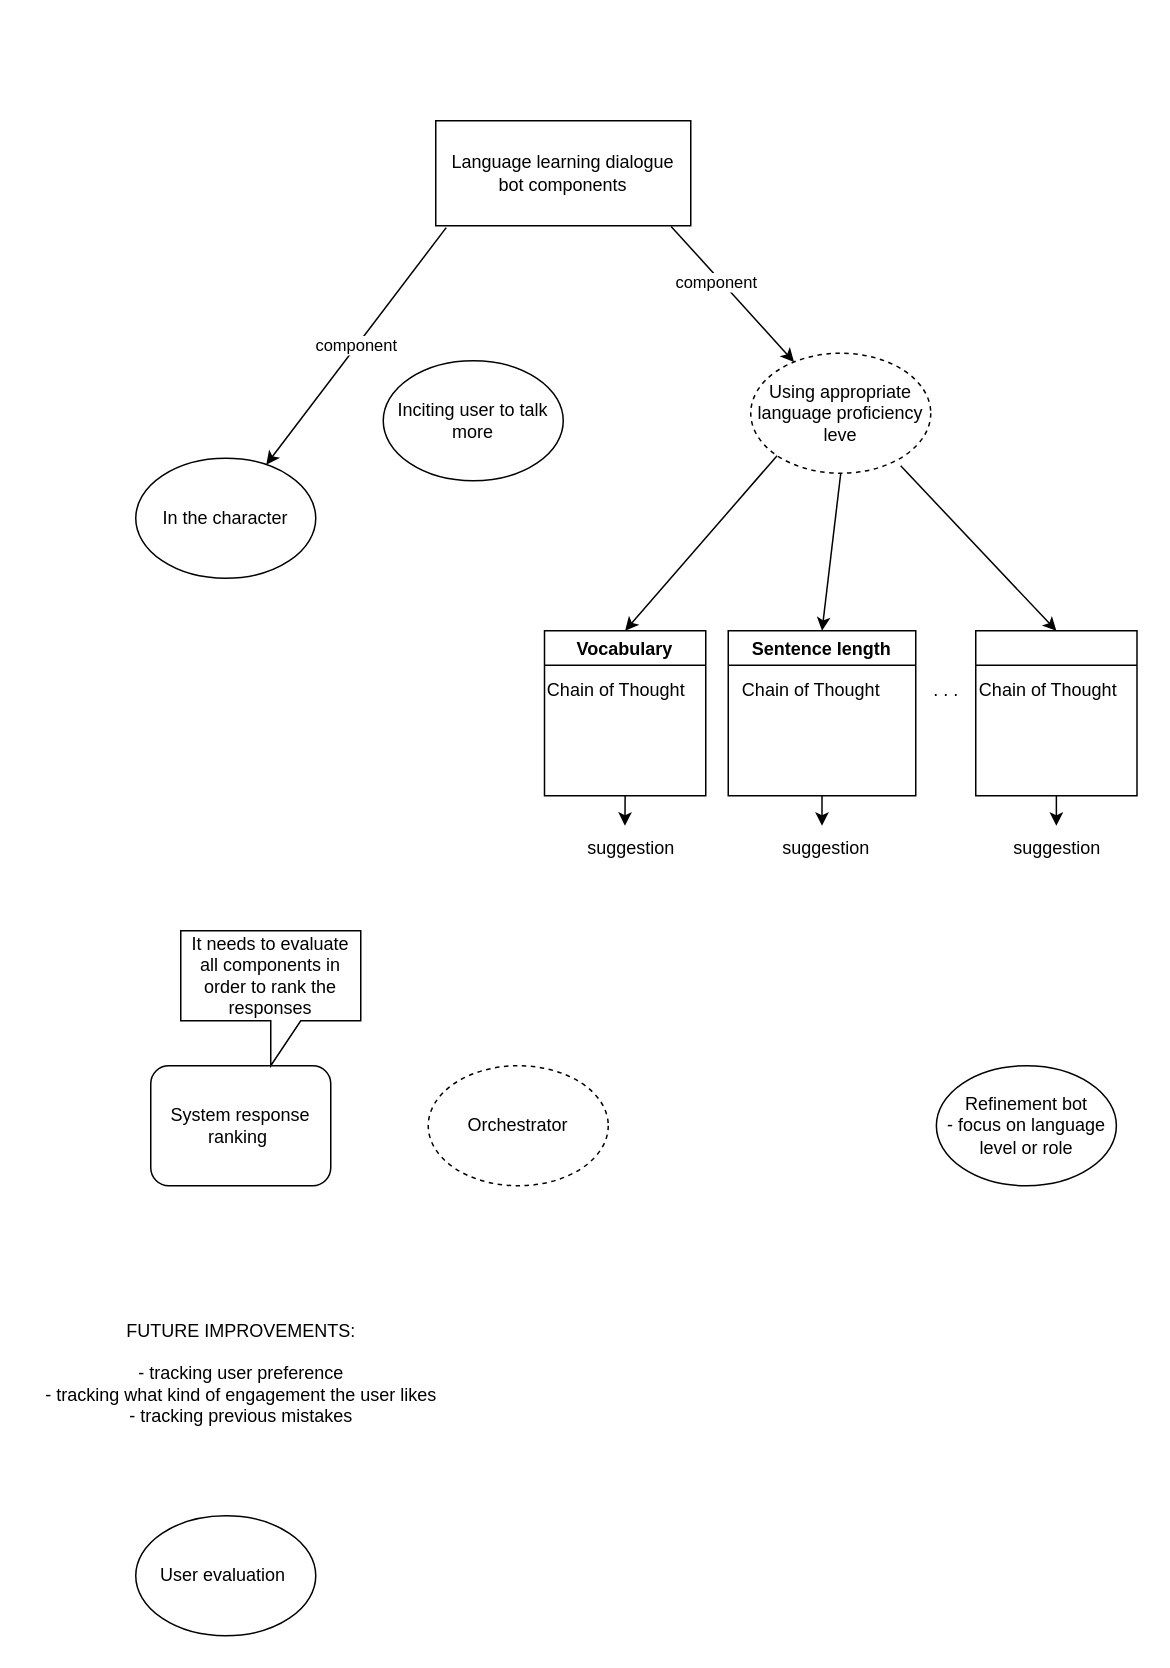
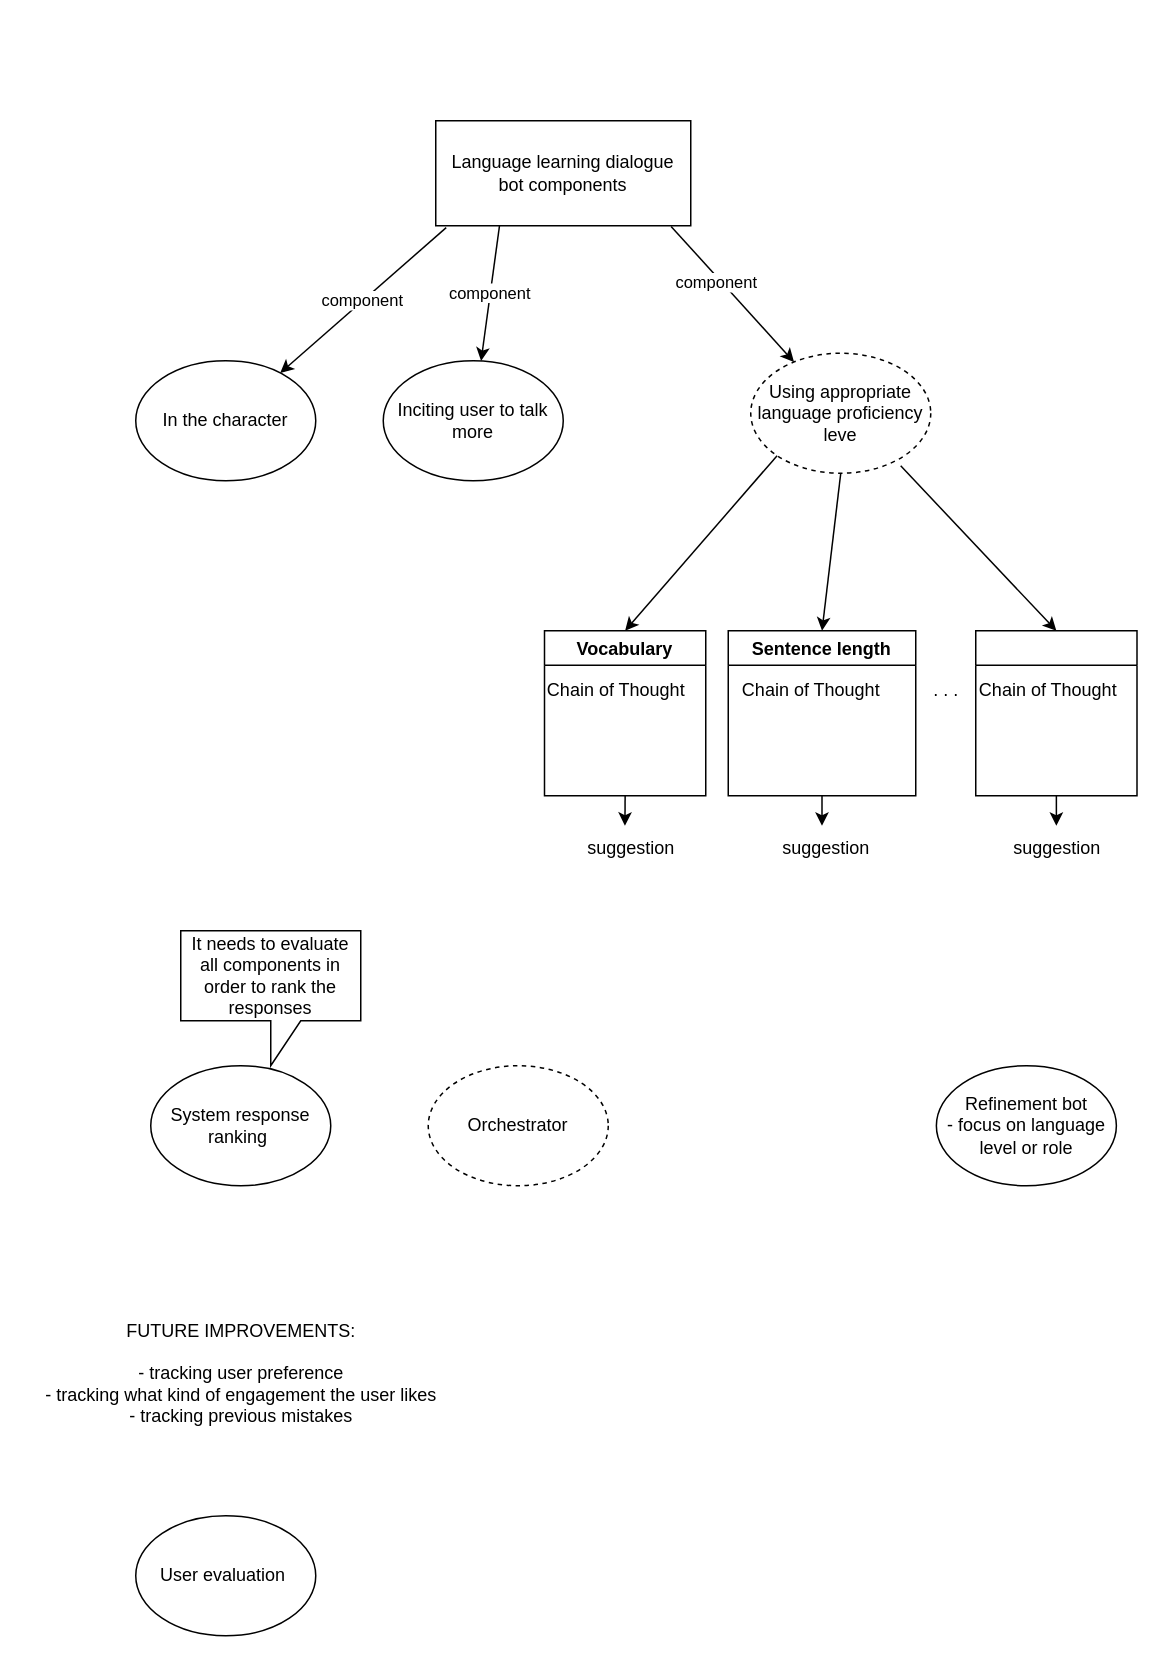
none -> (491, 289)
(226, 518) -> (226, 421)
(241, 1126) -> (241, 1126)
